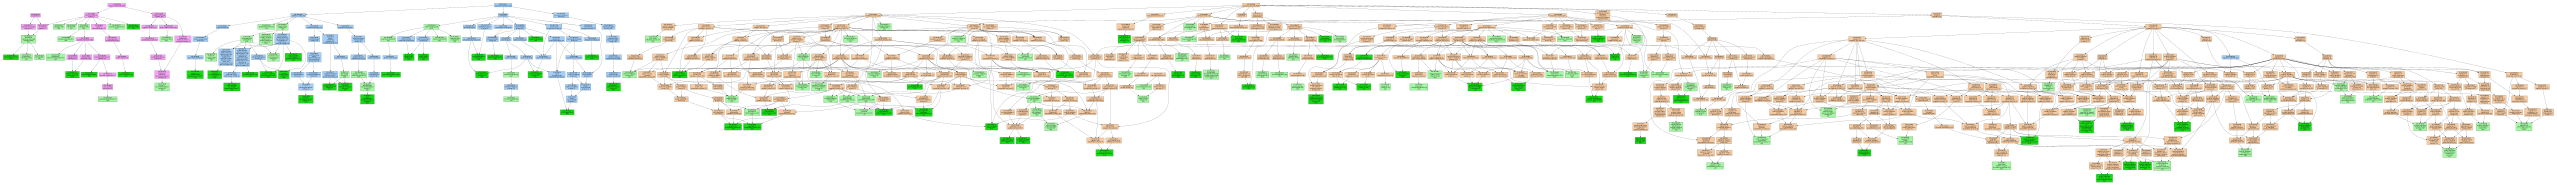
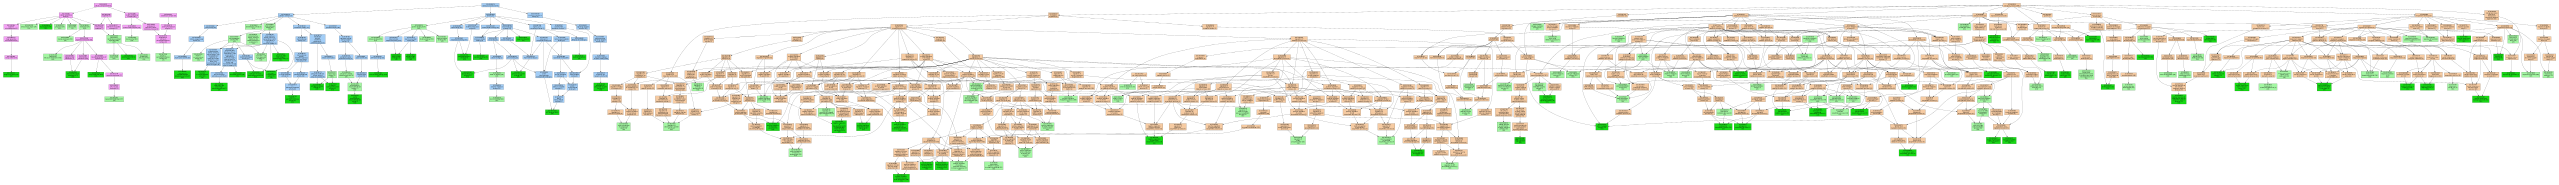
(150, 27) -> none
(1043, 57) -> none
(1364, 57) -> (2416, 57)
(2231, 57) -> (764, 57)
none -> (2032, 75)
(2253, 99) -> none
